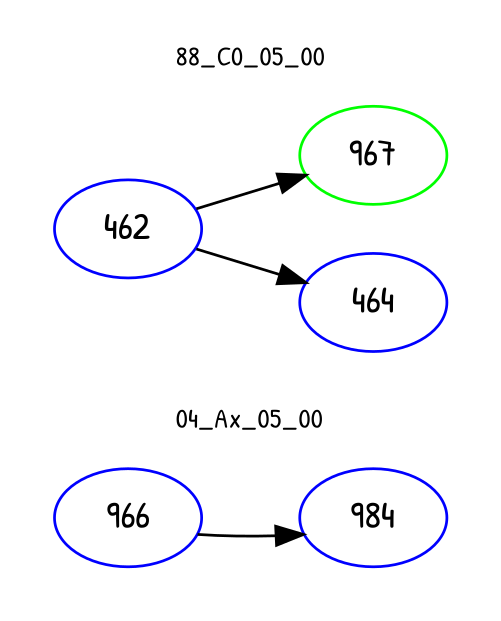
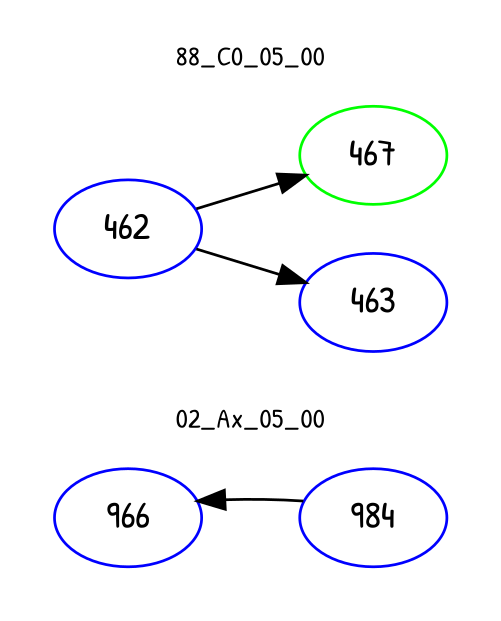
(373, 155) -> (373, 155)
(373, 302) -> (373, 302)
(251, 421) -> (251, 421)
(237, 536) -> (264, 499)
